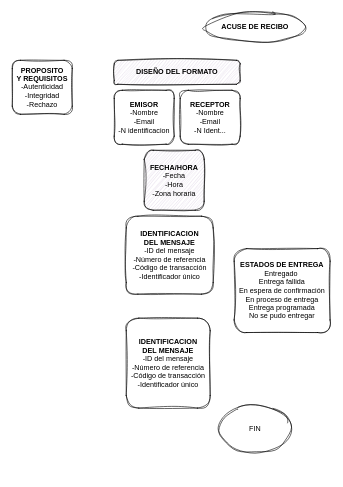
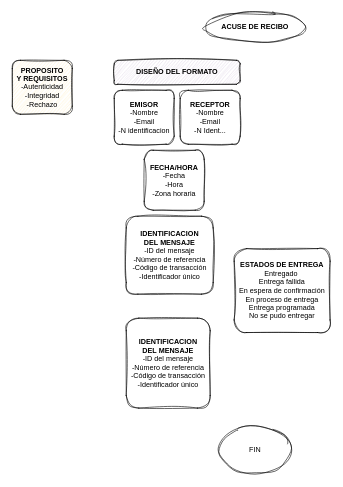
(42, 87) -> (42, 87)
(174, 180) -> (174, 180)
(255, 429) -> (255, 450)
